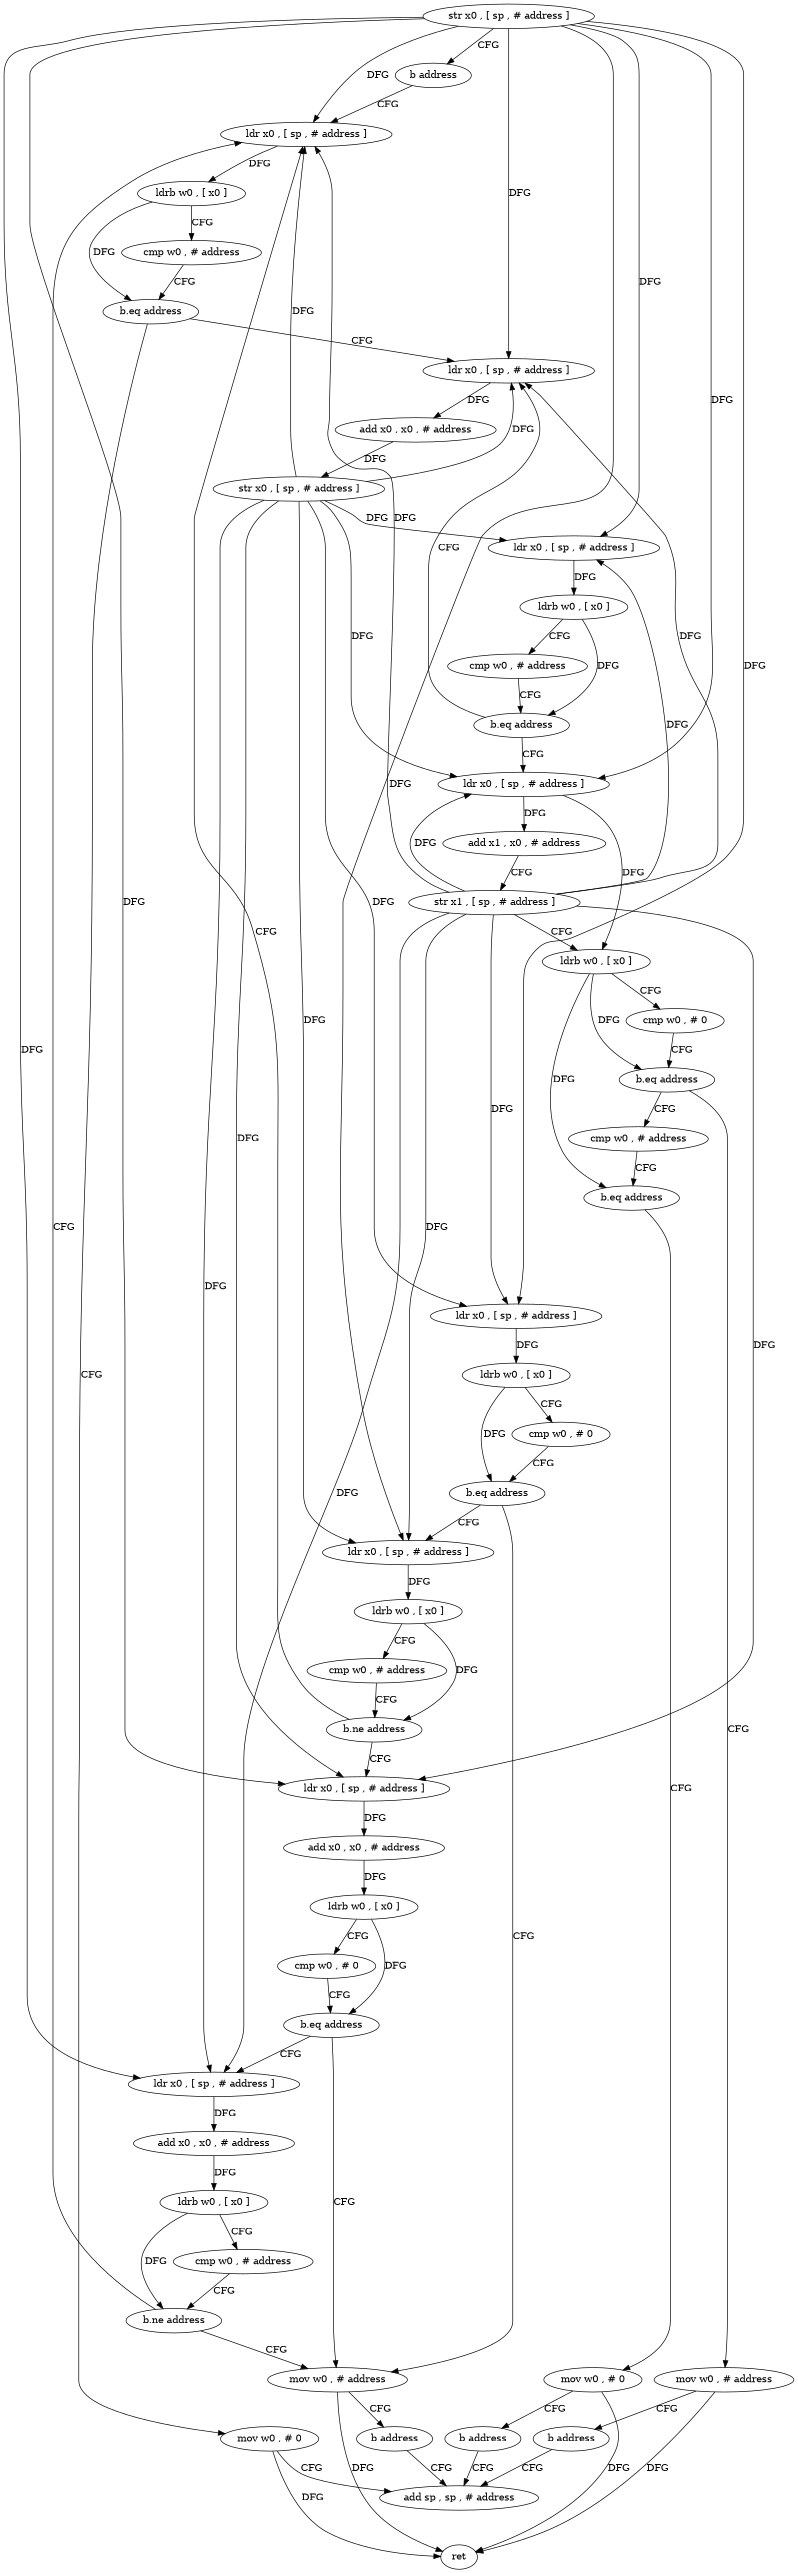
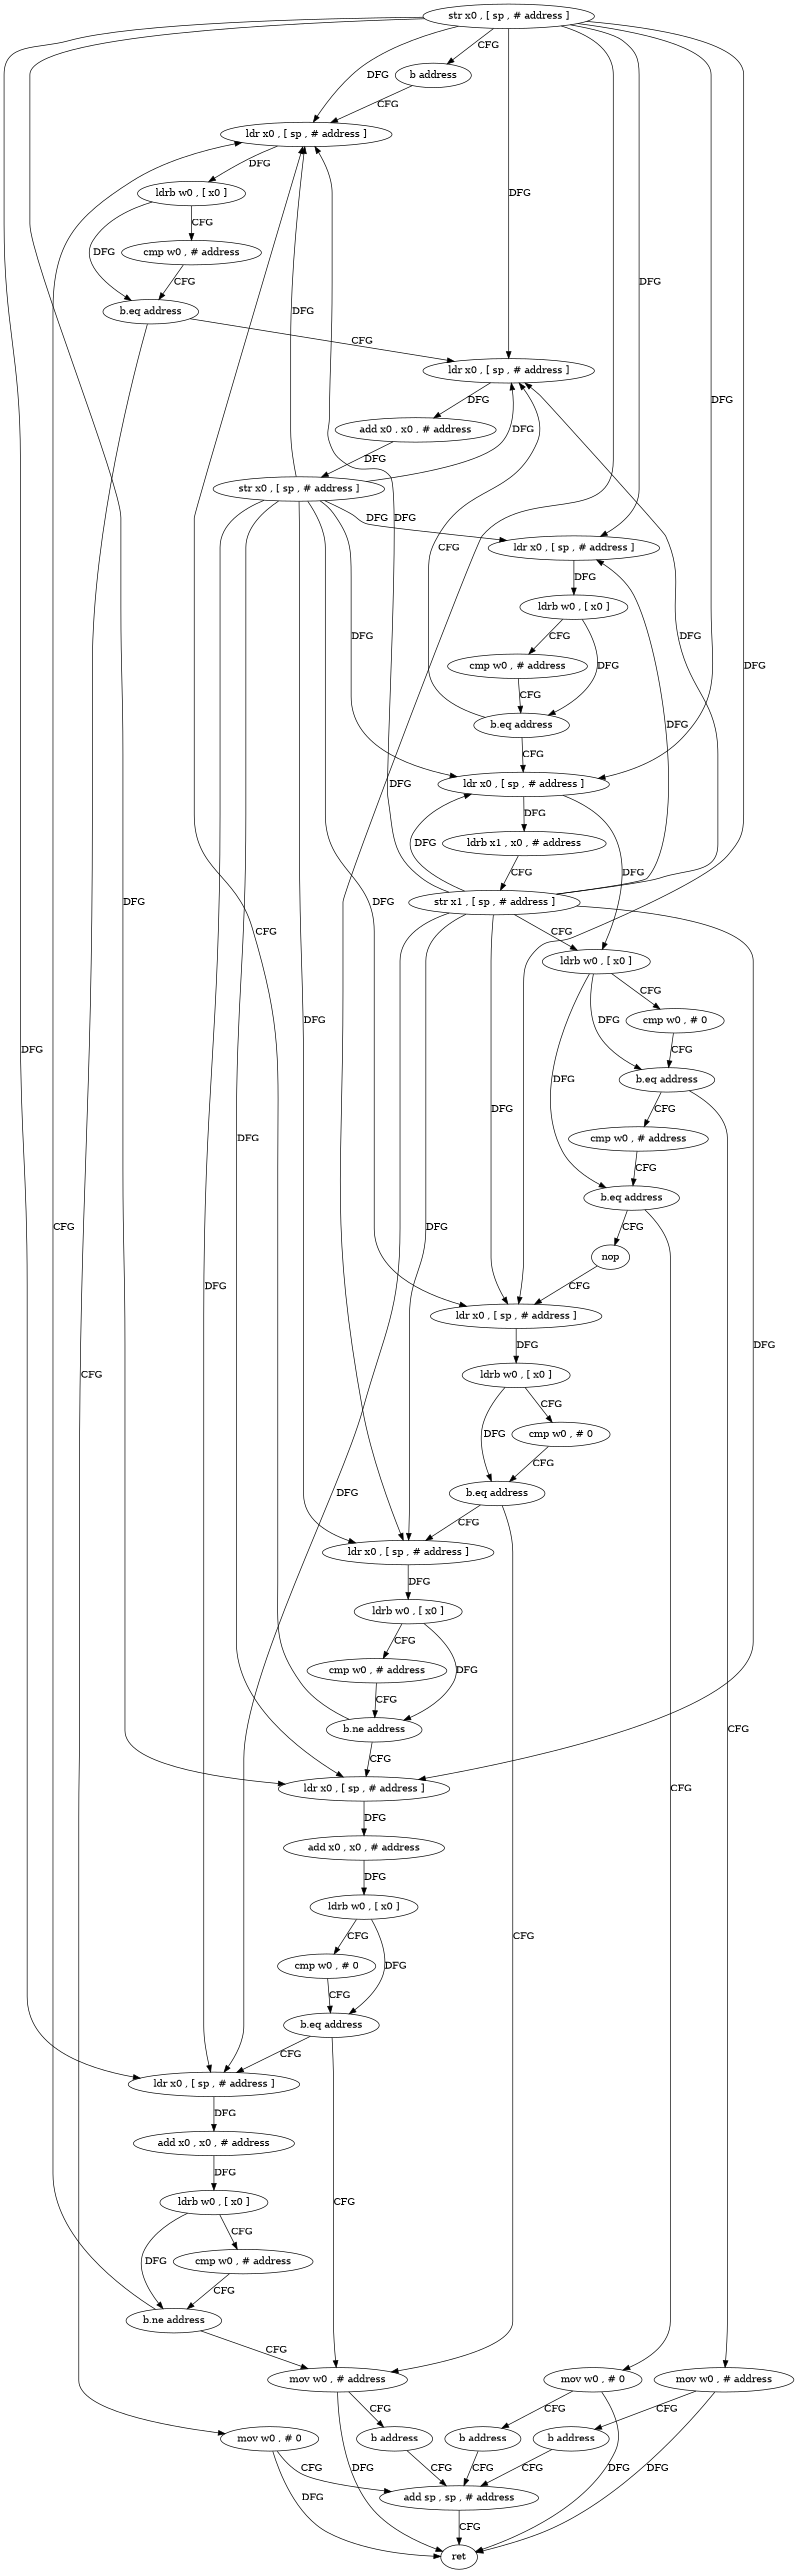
(524, 844) -> (524, 844)
none -> (611, 1257)
none -> (459, 2524)
